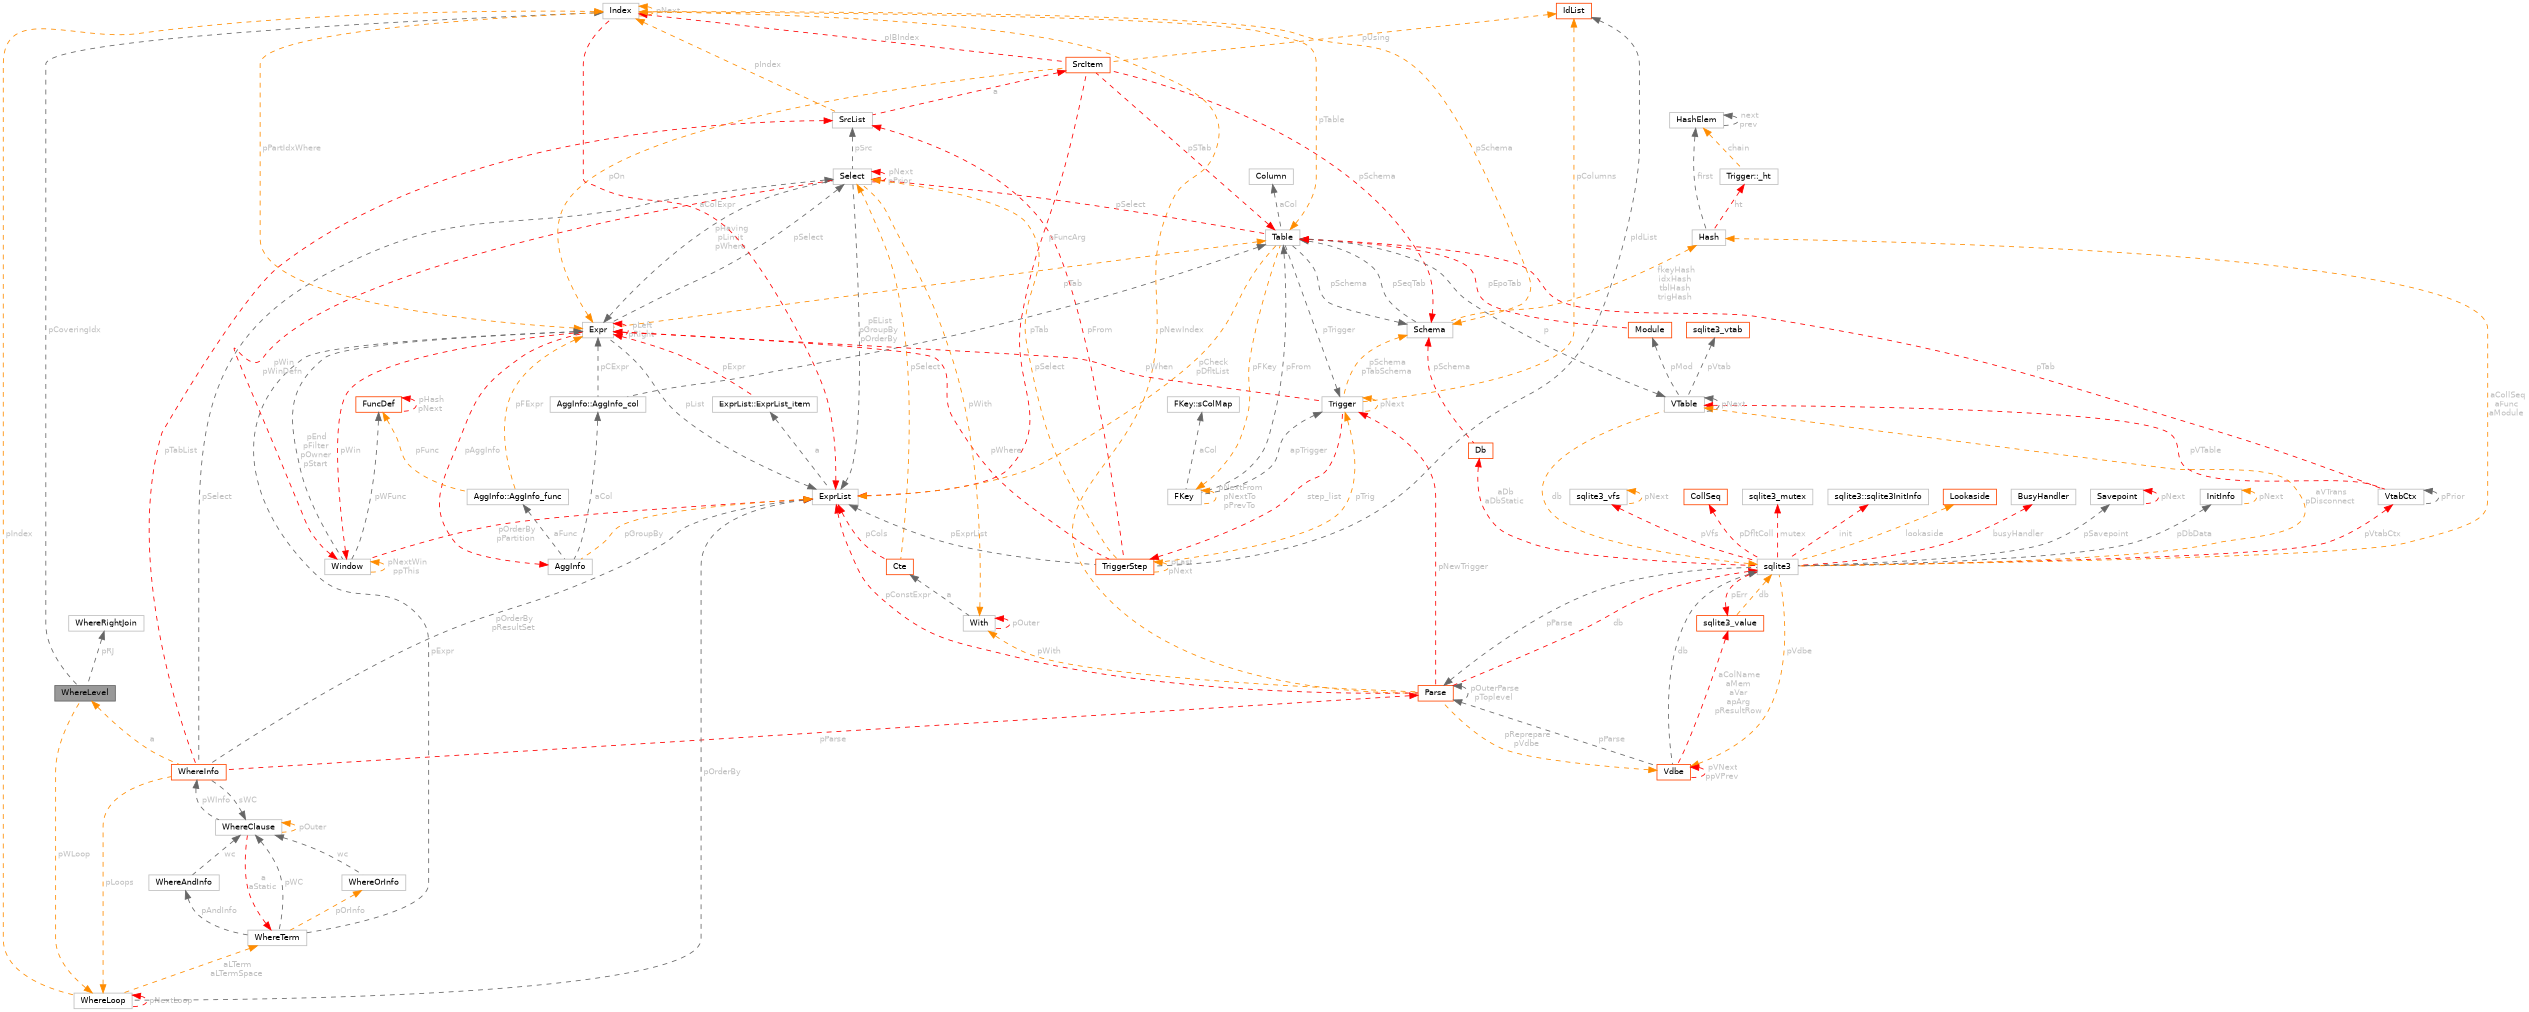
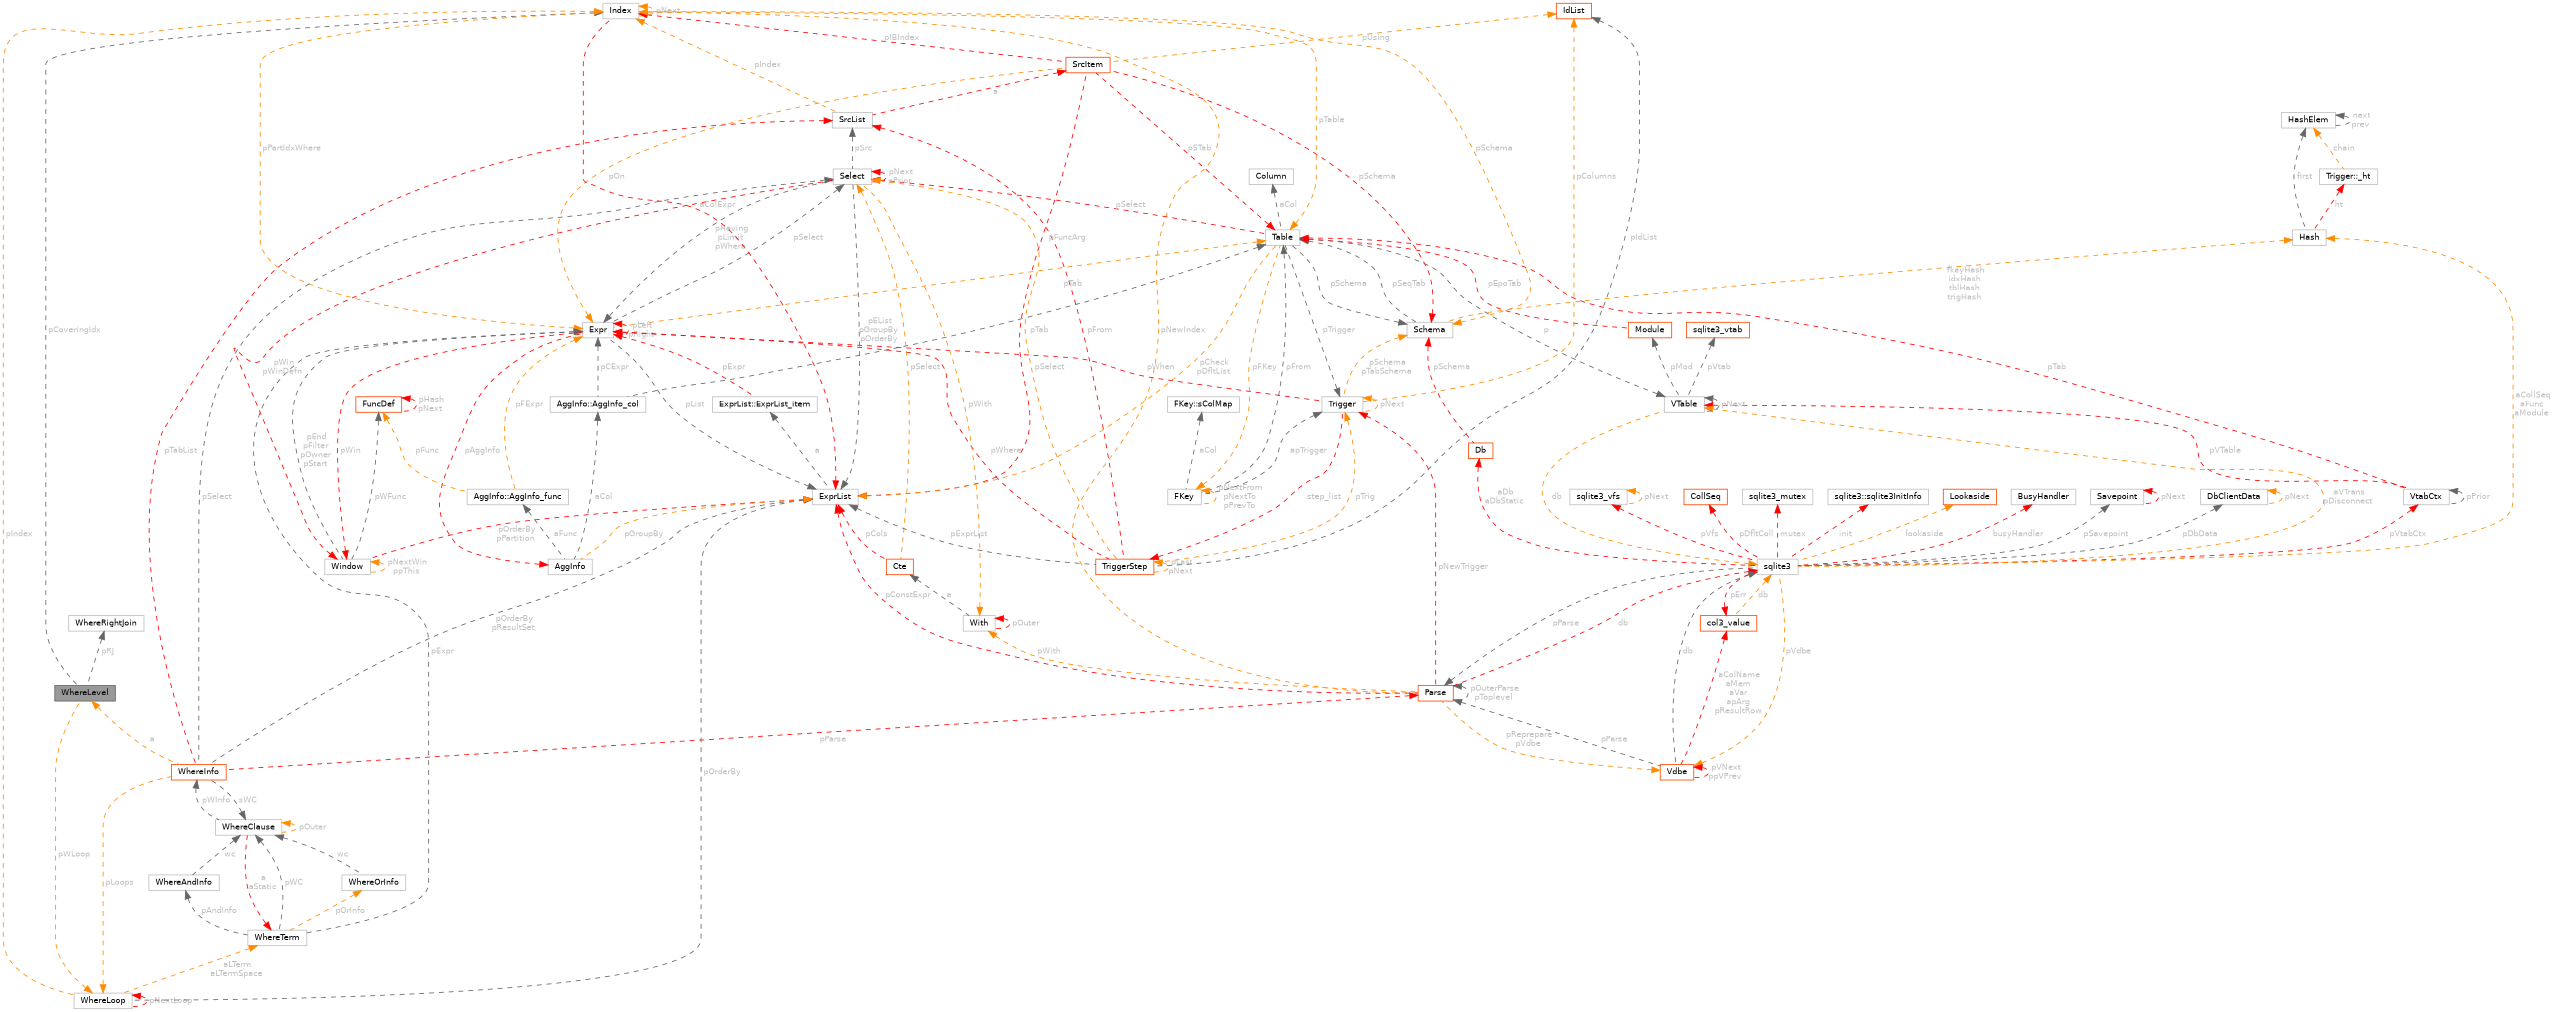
(2221, 497) -> (2234, 497)
(1730, 623) -> (1729, 623)
